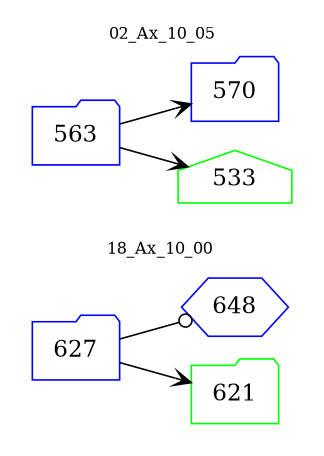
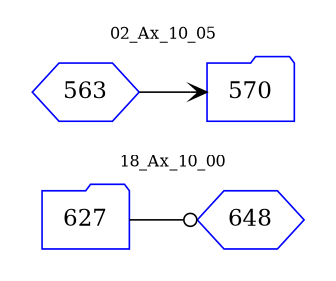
(76, 136) -> (86, 92)
(235, 179) -> none
(235, 394) -> none
